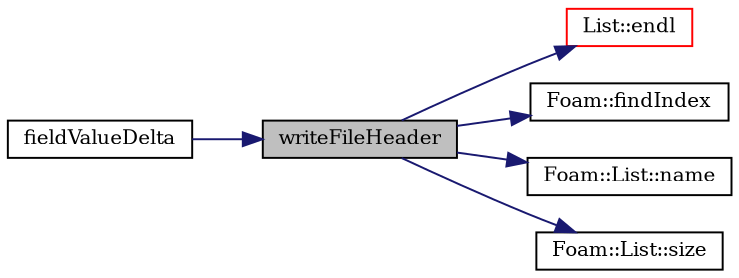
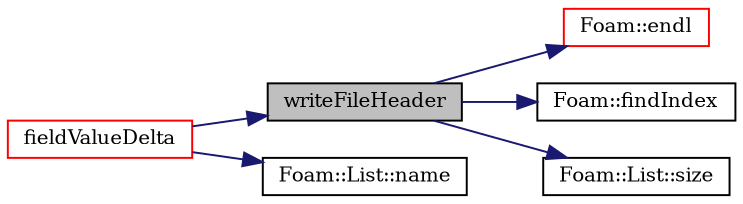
(630, 27) -> (636, 27)
(100, 139) -> (100, 139)
(482, 156) -> (218, 156)
